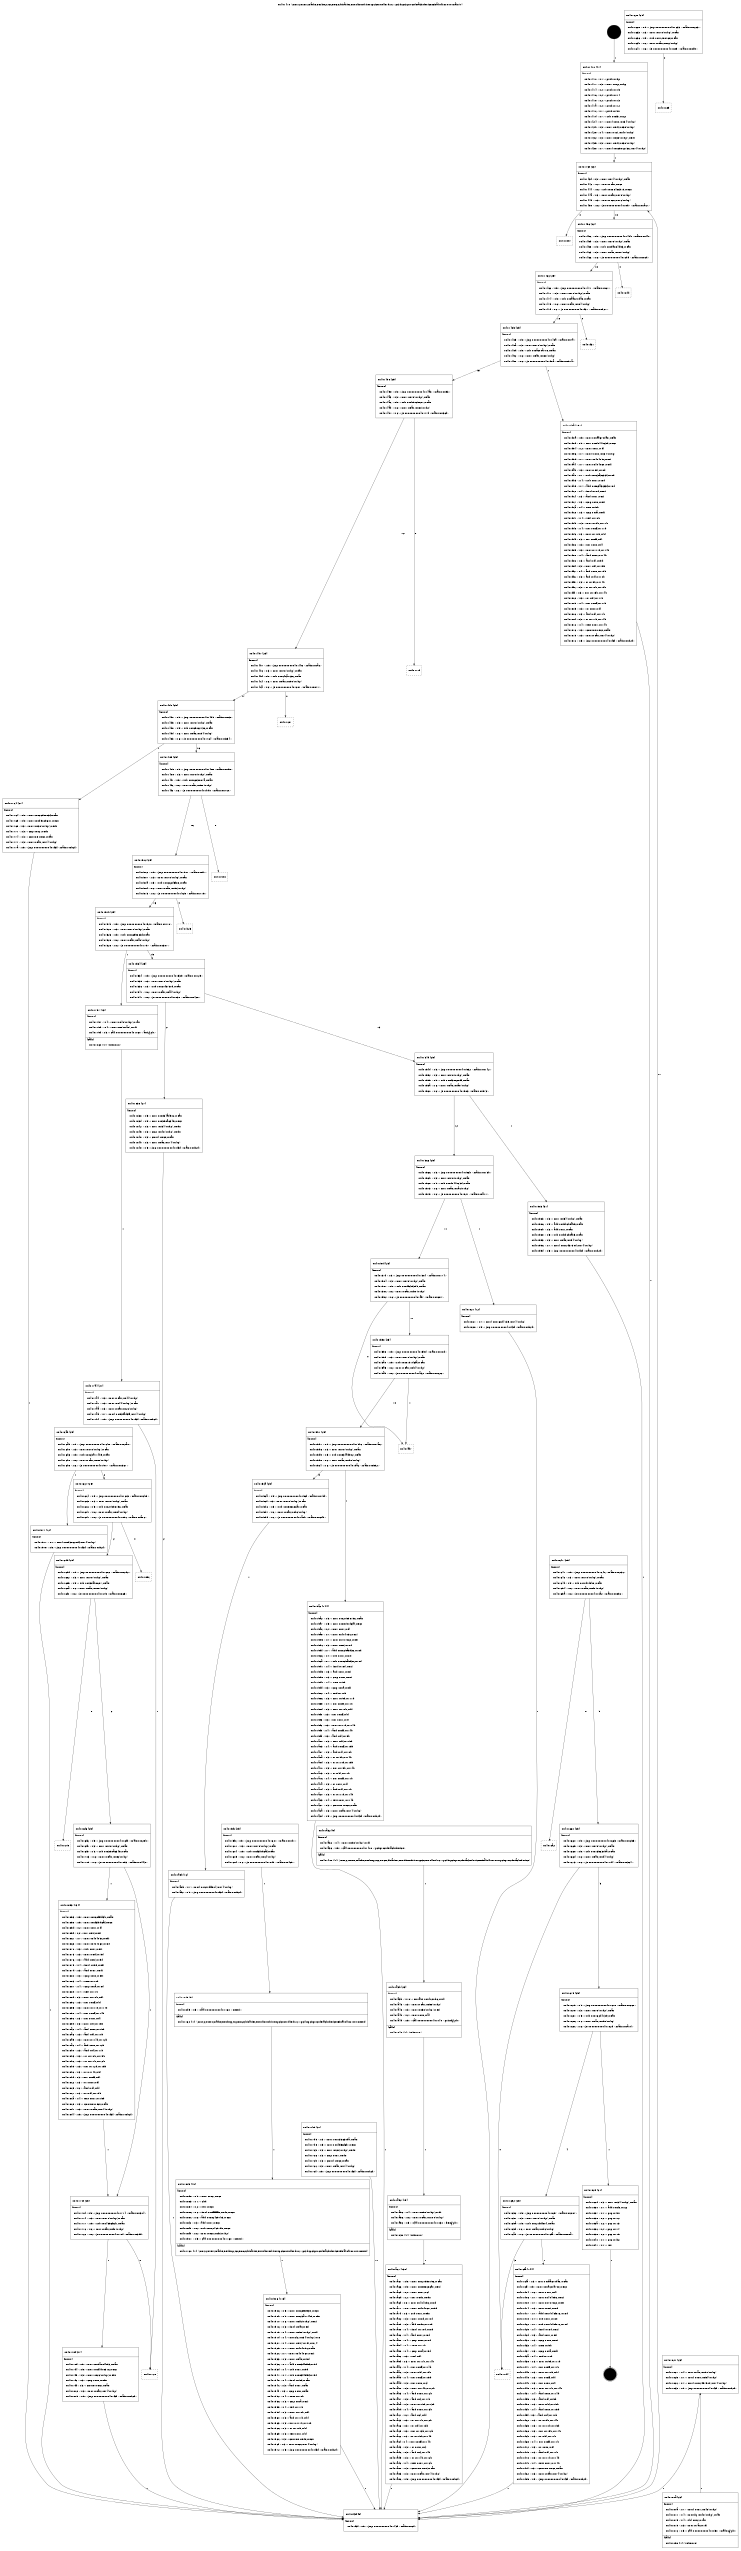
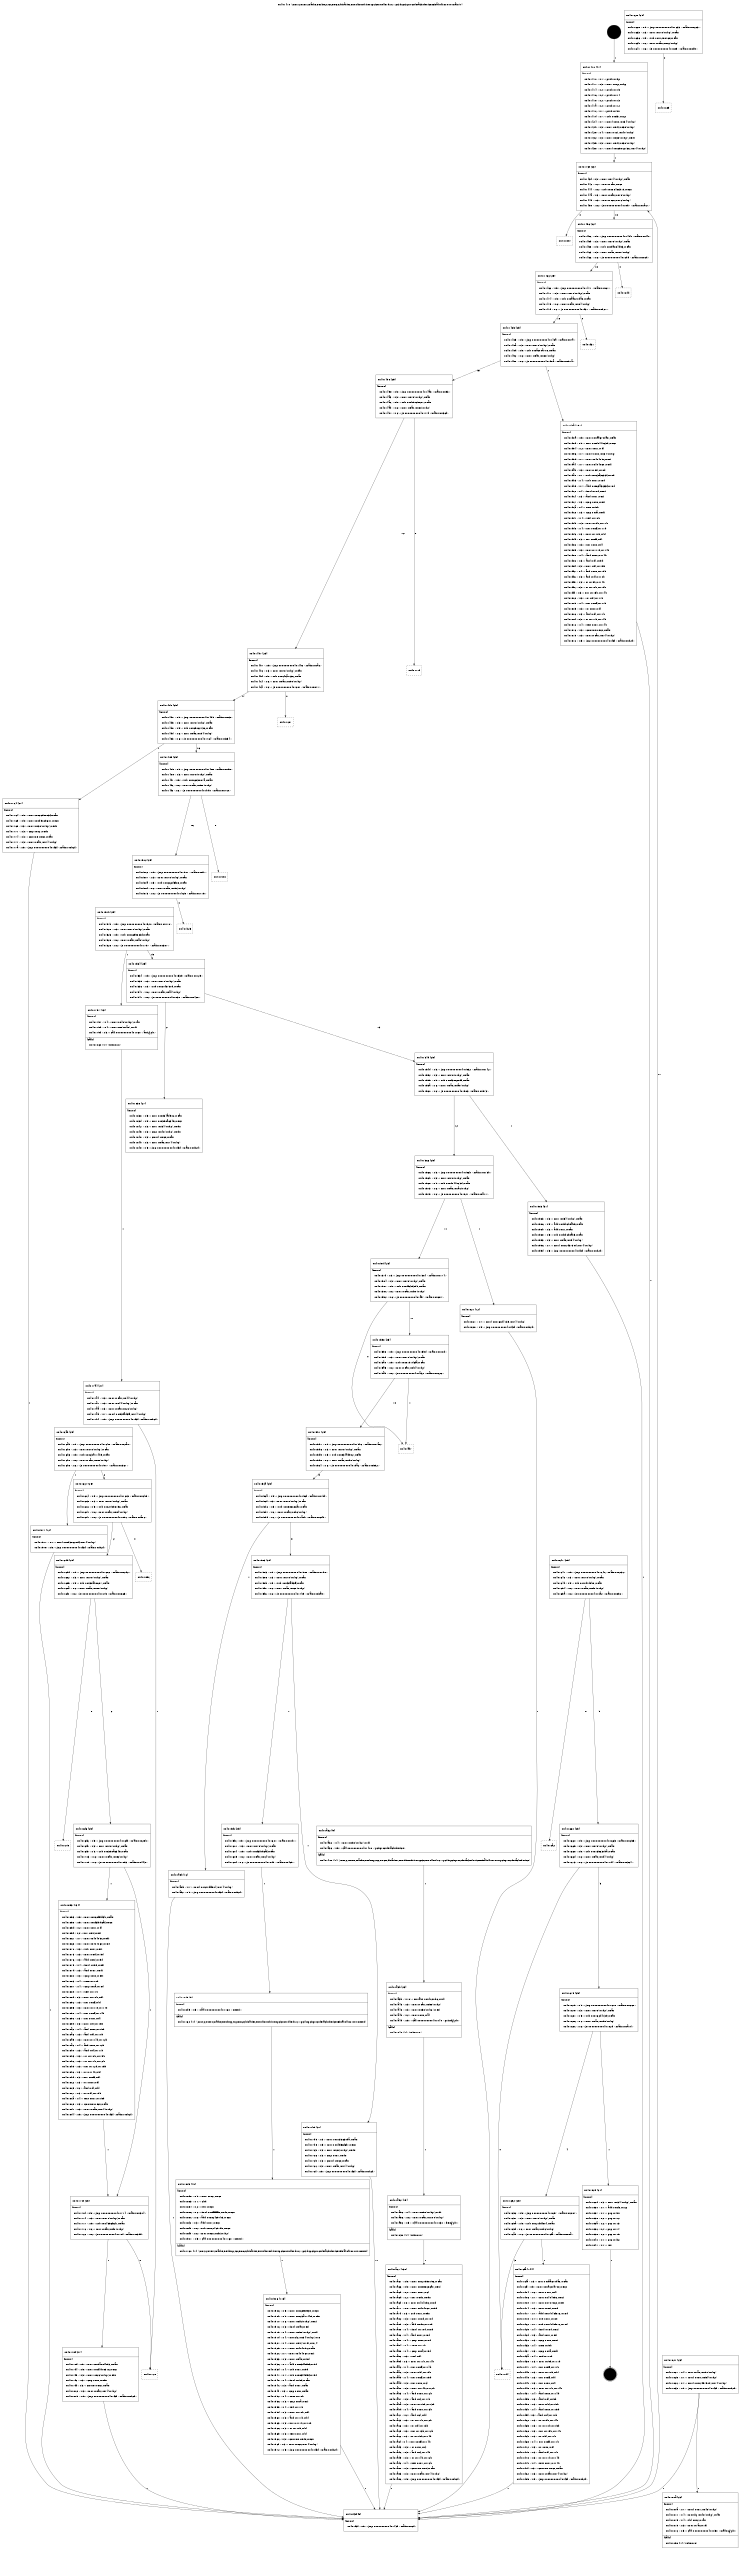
(153, 902) -> none
none -> (290, 1577)
(345, 1711) -> none
(162, 1907) -> none
(700, 2444) -> (697, 2442)
